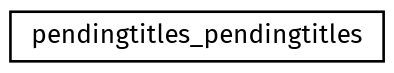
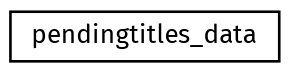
(197, 37) -> (145, 37)
